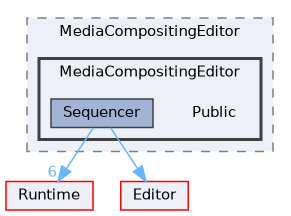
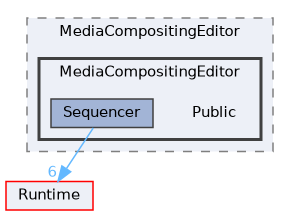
(154, 196) -> none
